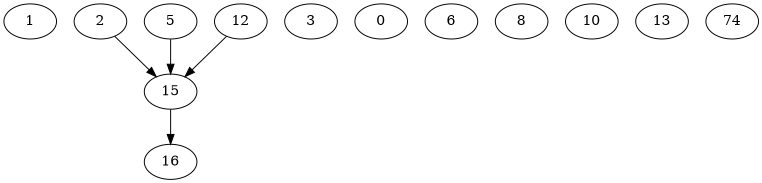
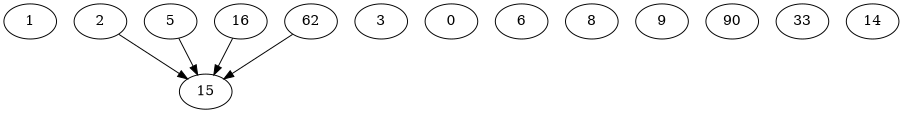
(241, 21) -> (311, 21)
(592, 21) -> (732, 21)
(662, 21) -> (802, 21)
none -> (662, 21)
(732, 21) -> (873, 21)
(171, 122) -> (226, 52)
